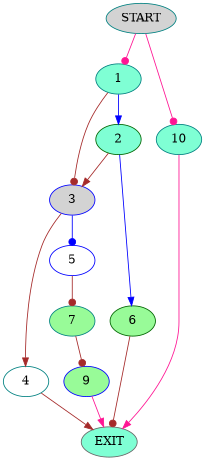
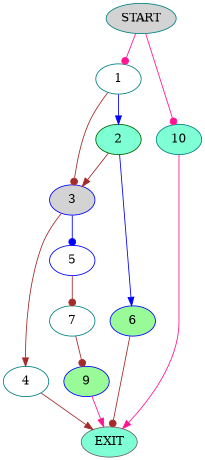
(118, 79) -> (118, 79)
(72, 321) -> (72, 321)
(133, 321) -> (133, 321)
